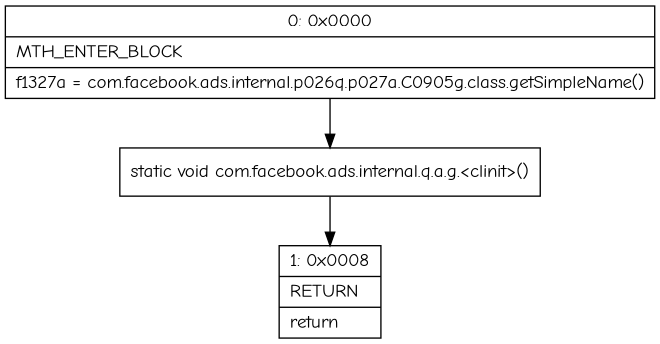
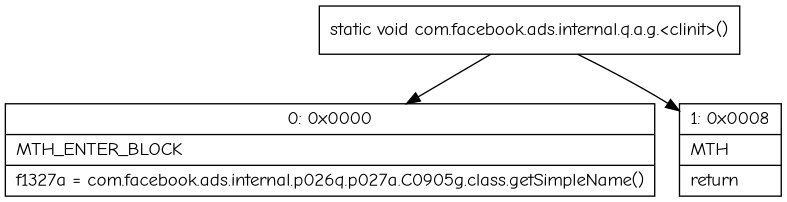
(330, 116) -> (454, 76)
(325, 291) -> (710, 149)
